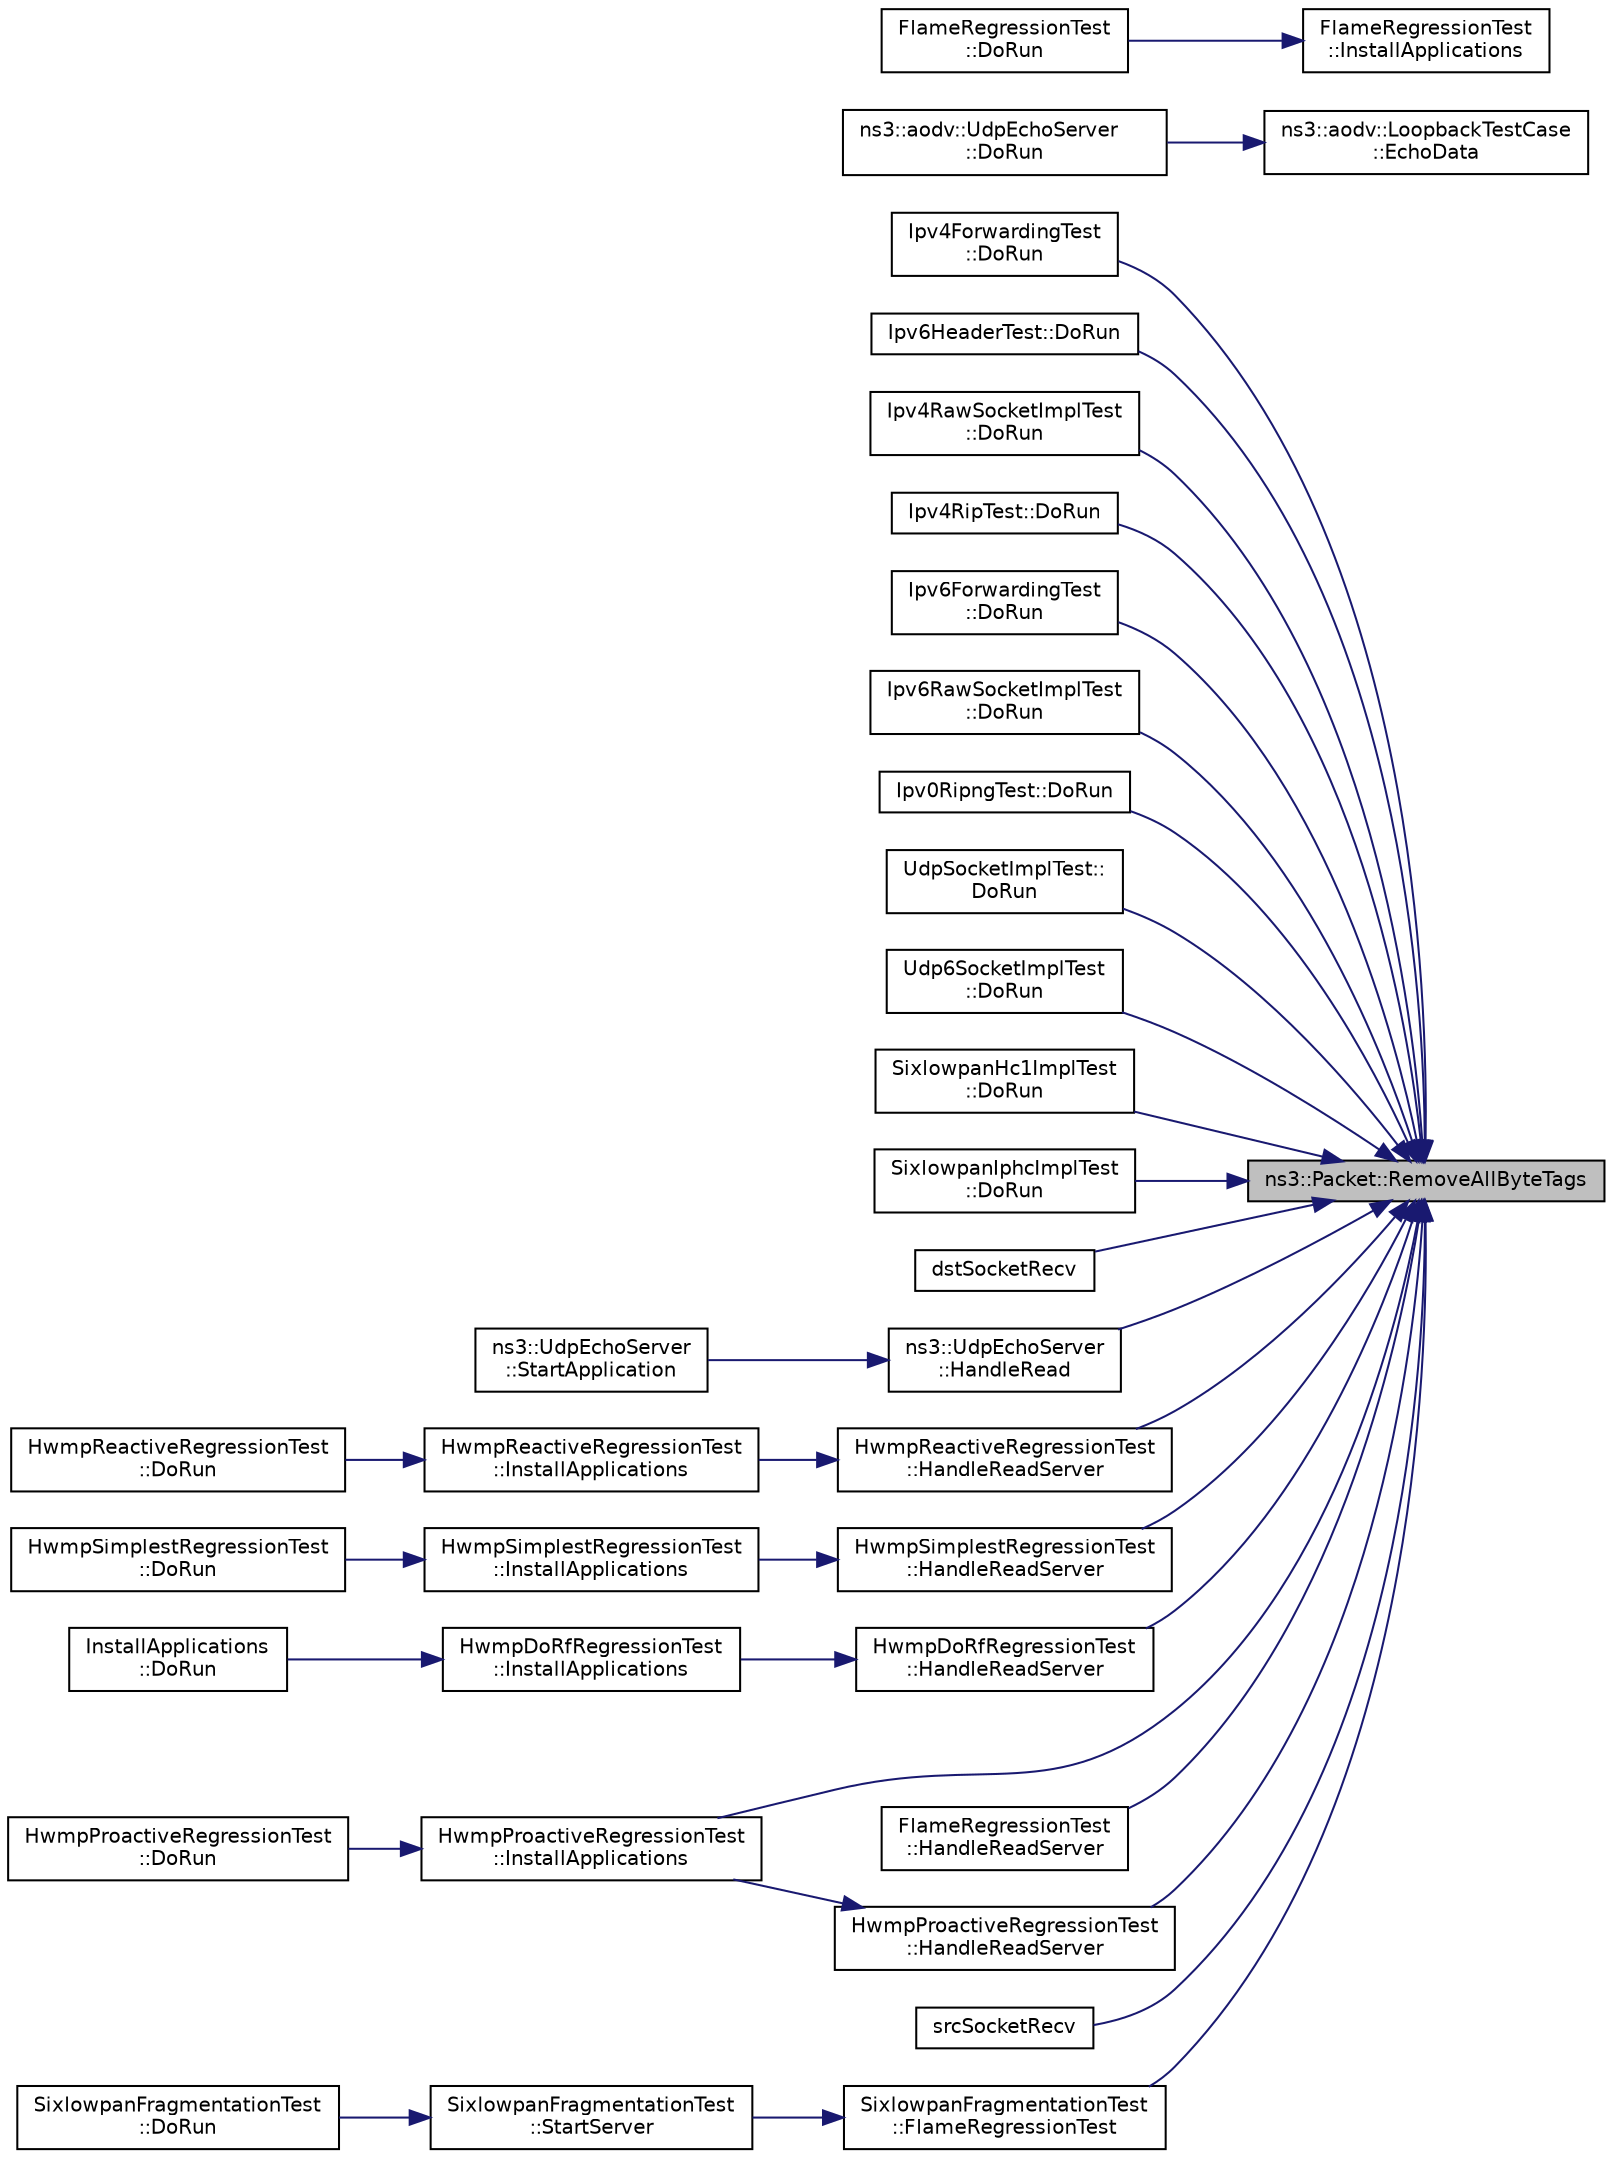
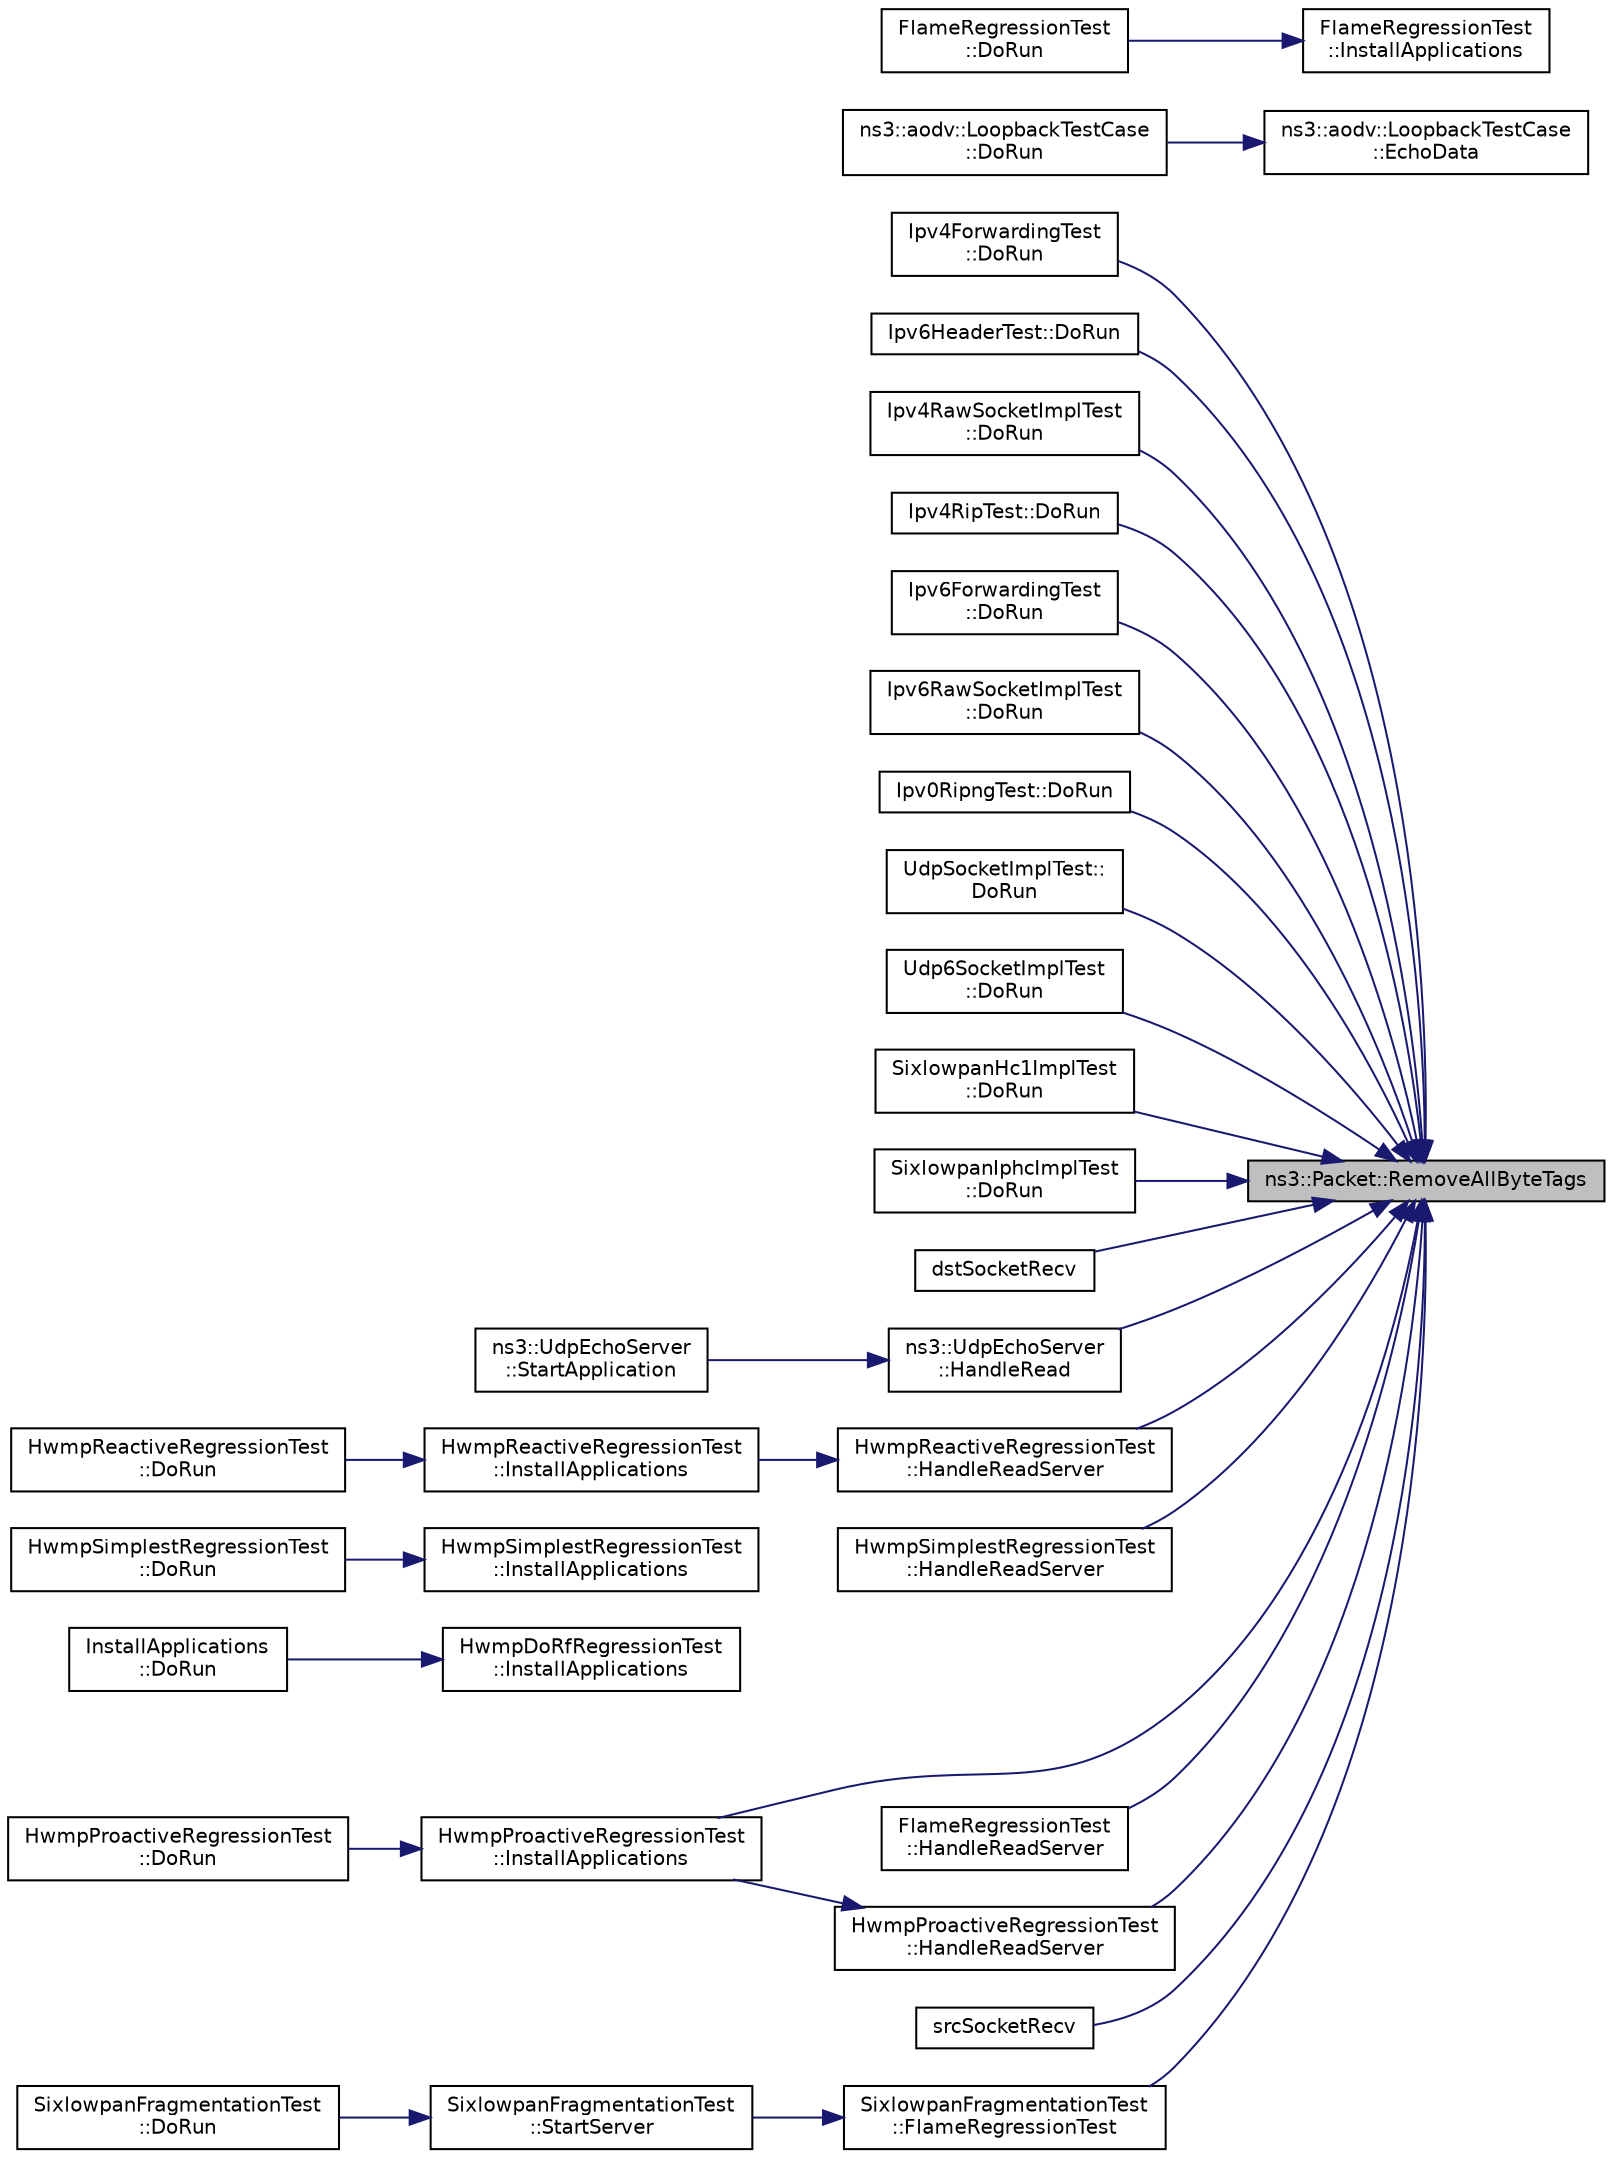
(1005, 143) -> (1005, 143)
(788, 1560) -> none
(1005, 1659) -> none
